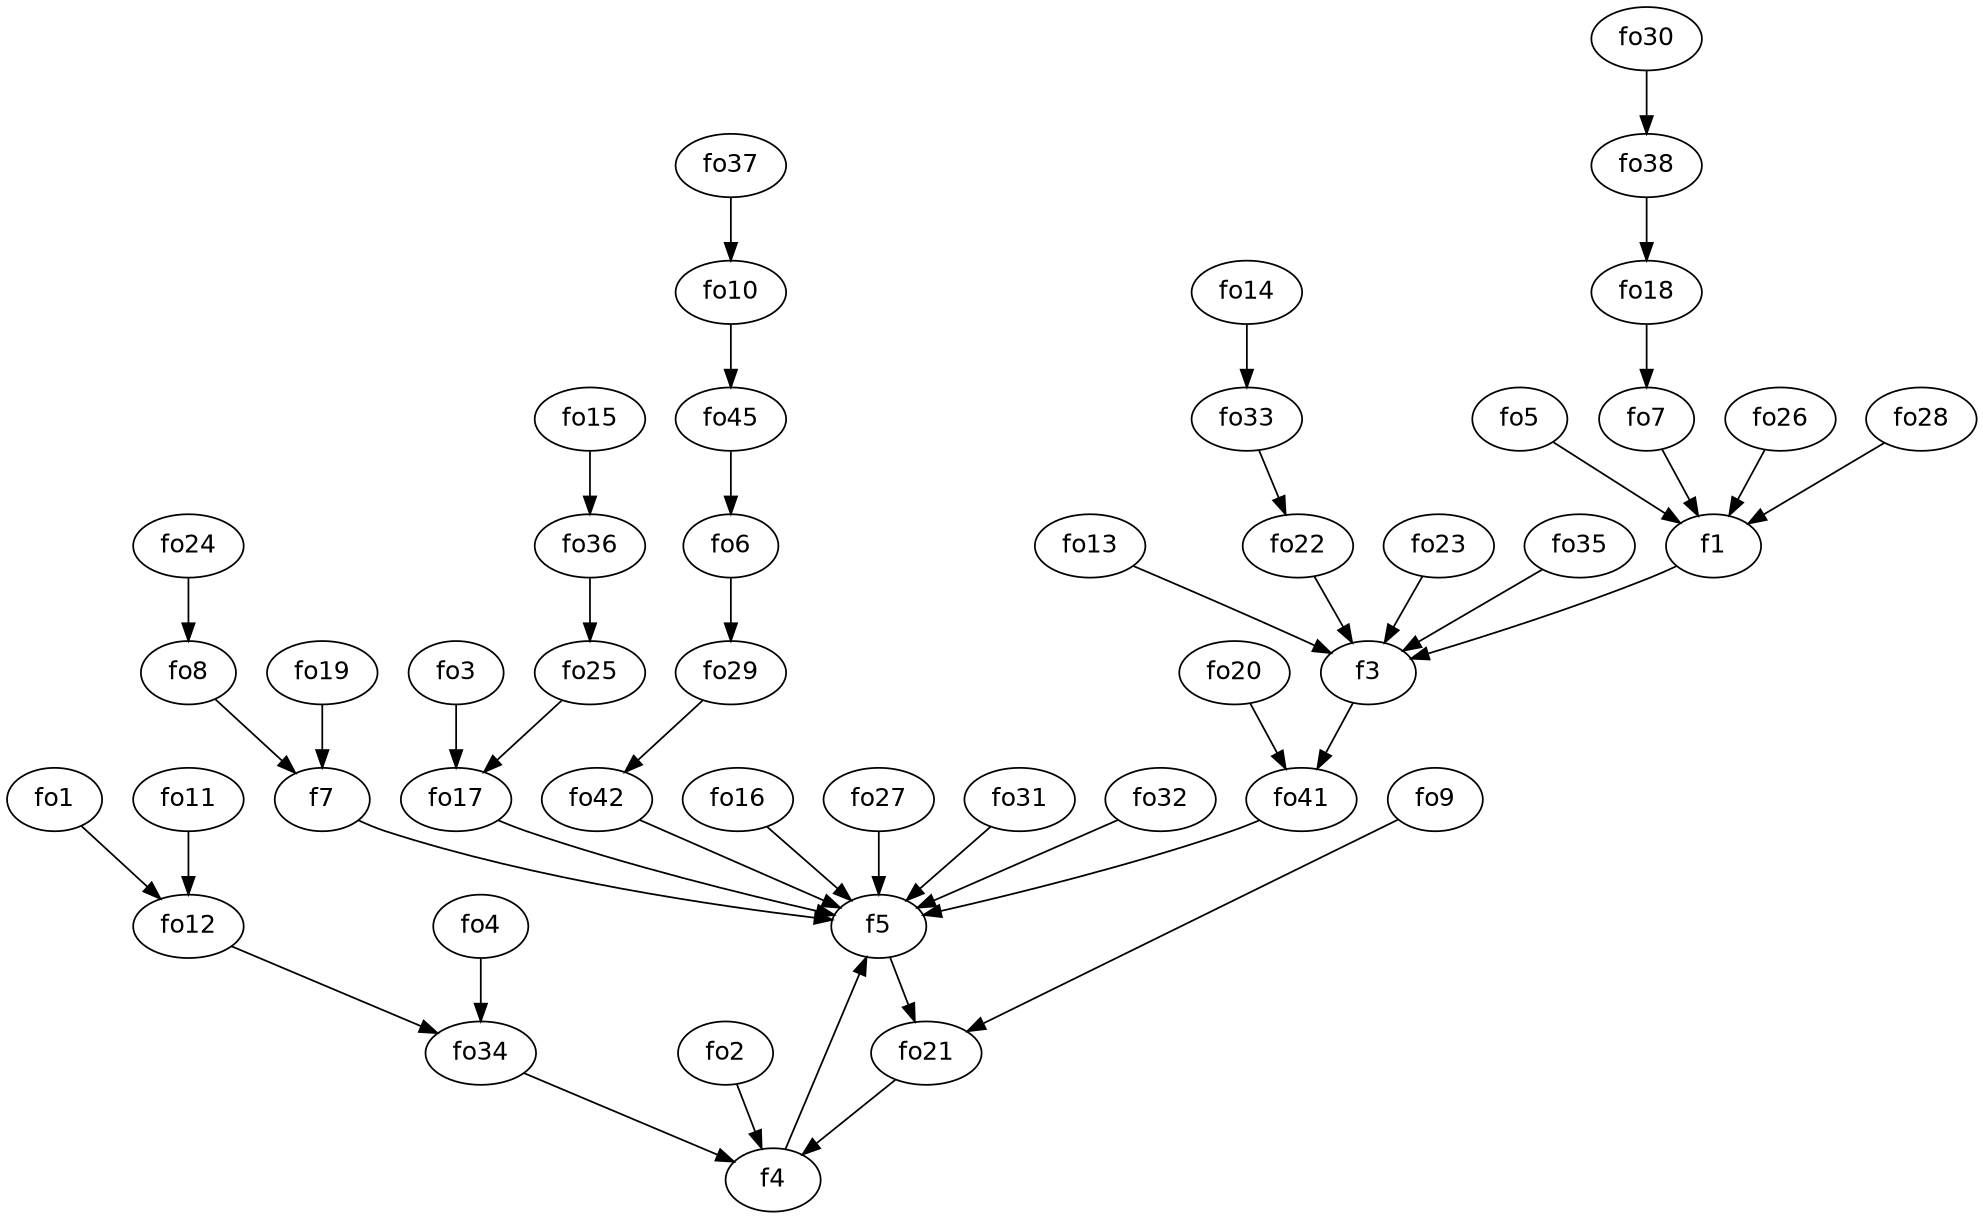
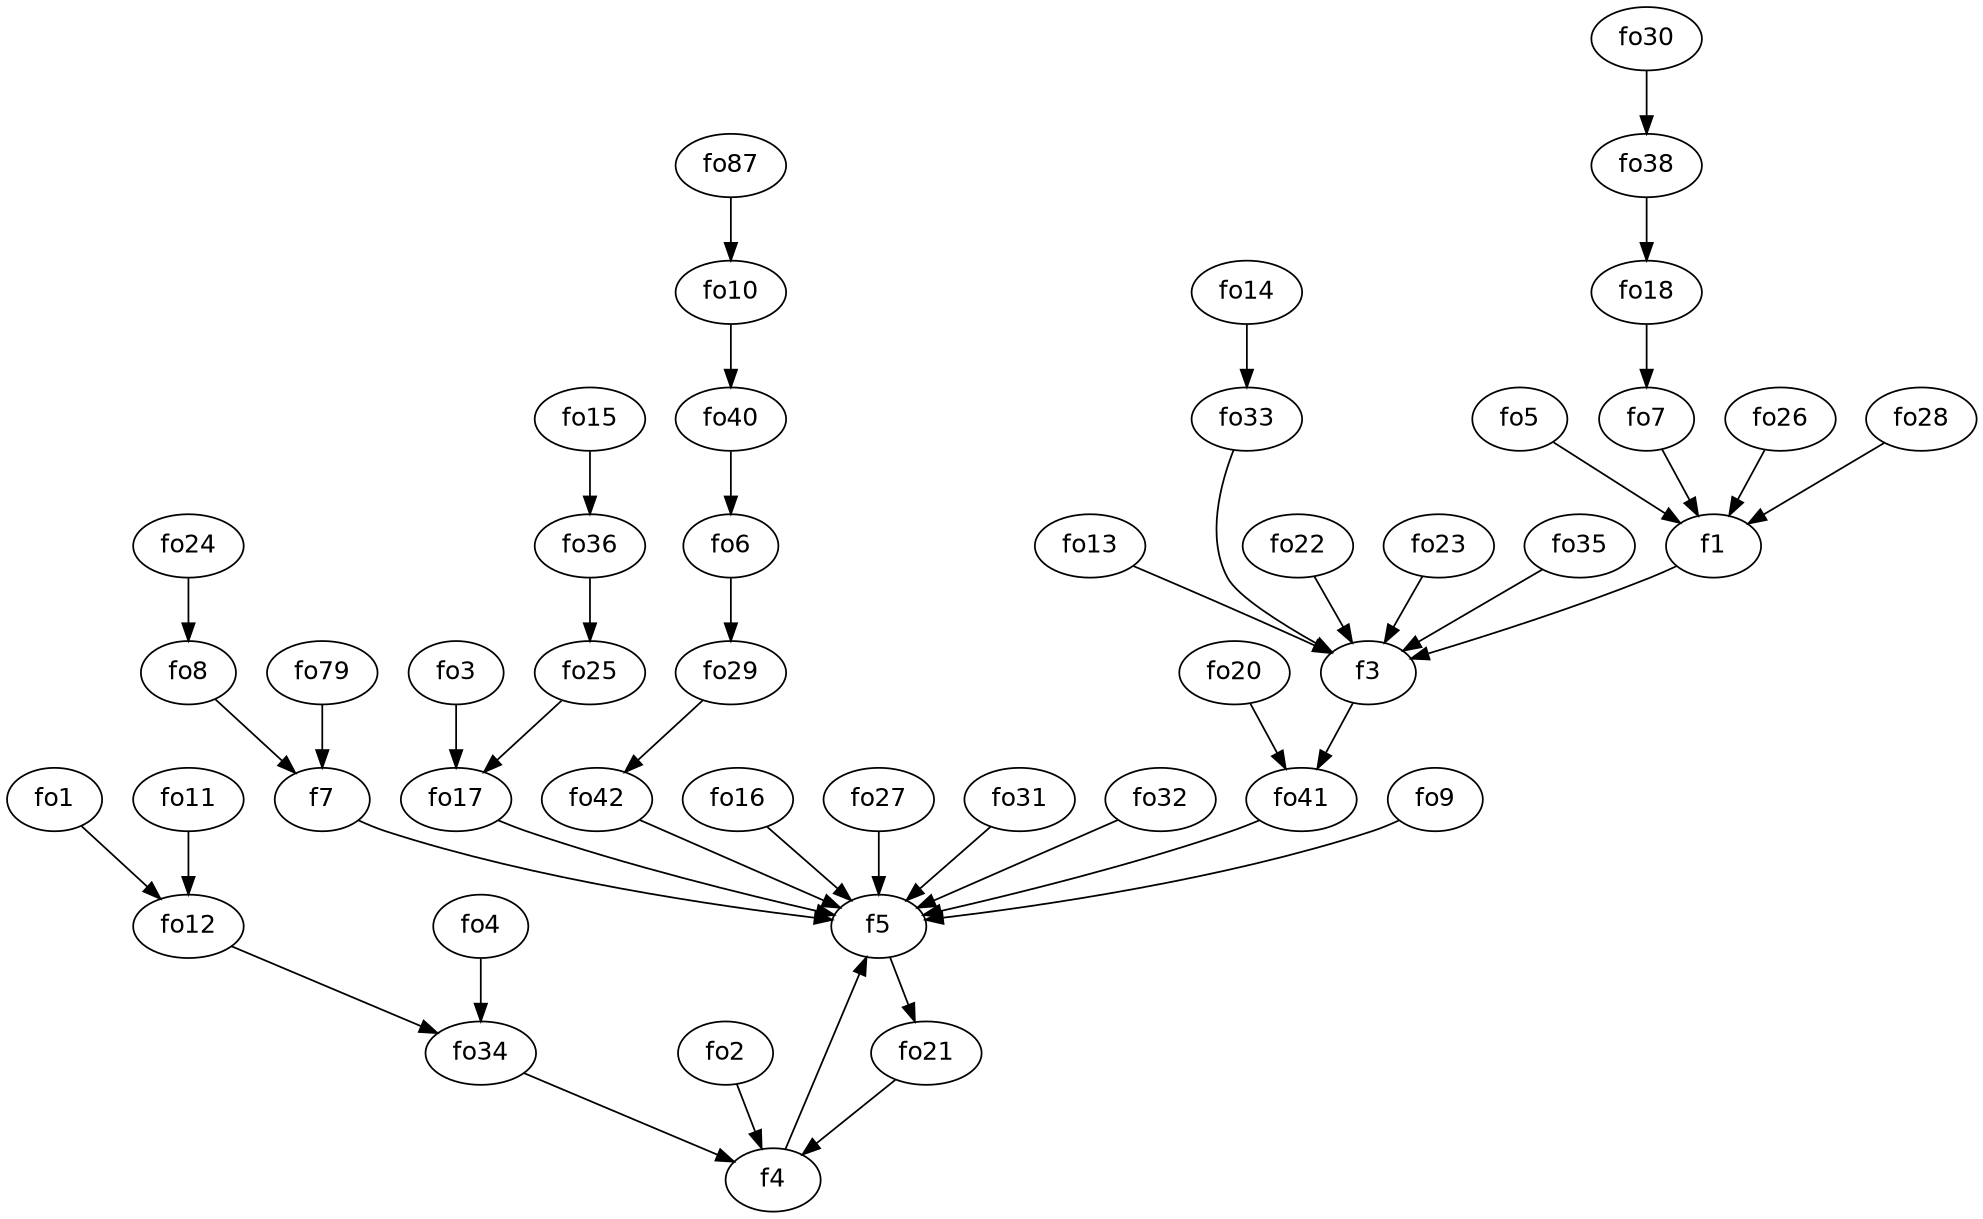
(731, 166) -> (731, 166)
(731, 419) -> (731, 419)
(1269, 474) -> (1224, 568)
(322, 673) -> (322, 673)
(1191, 921) -> (1174, 881)
